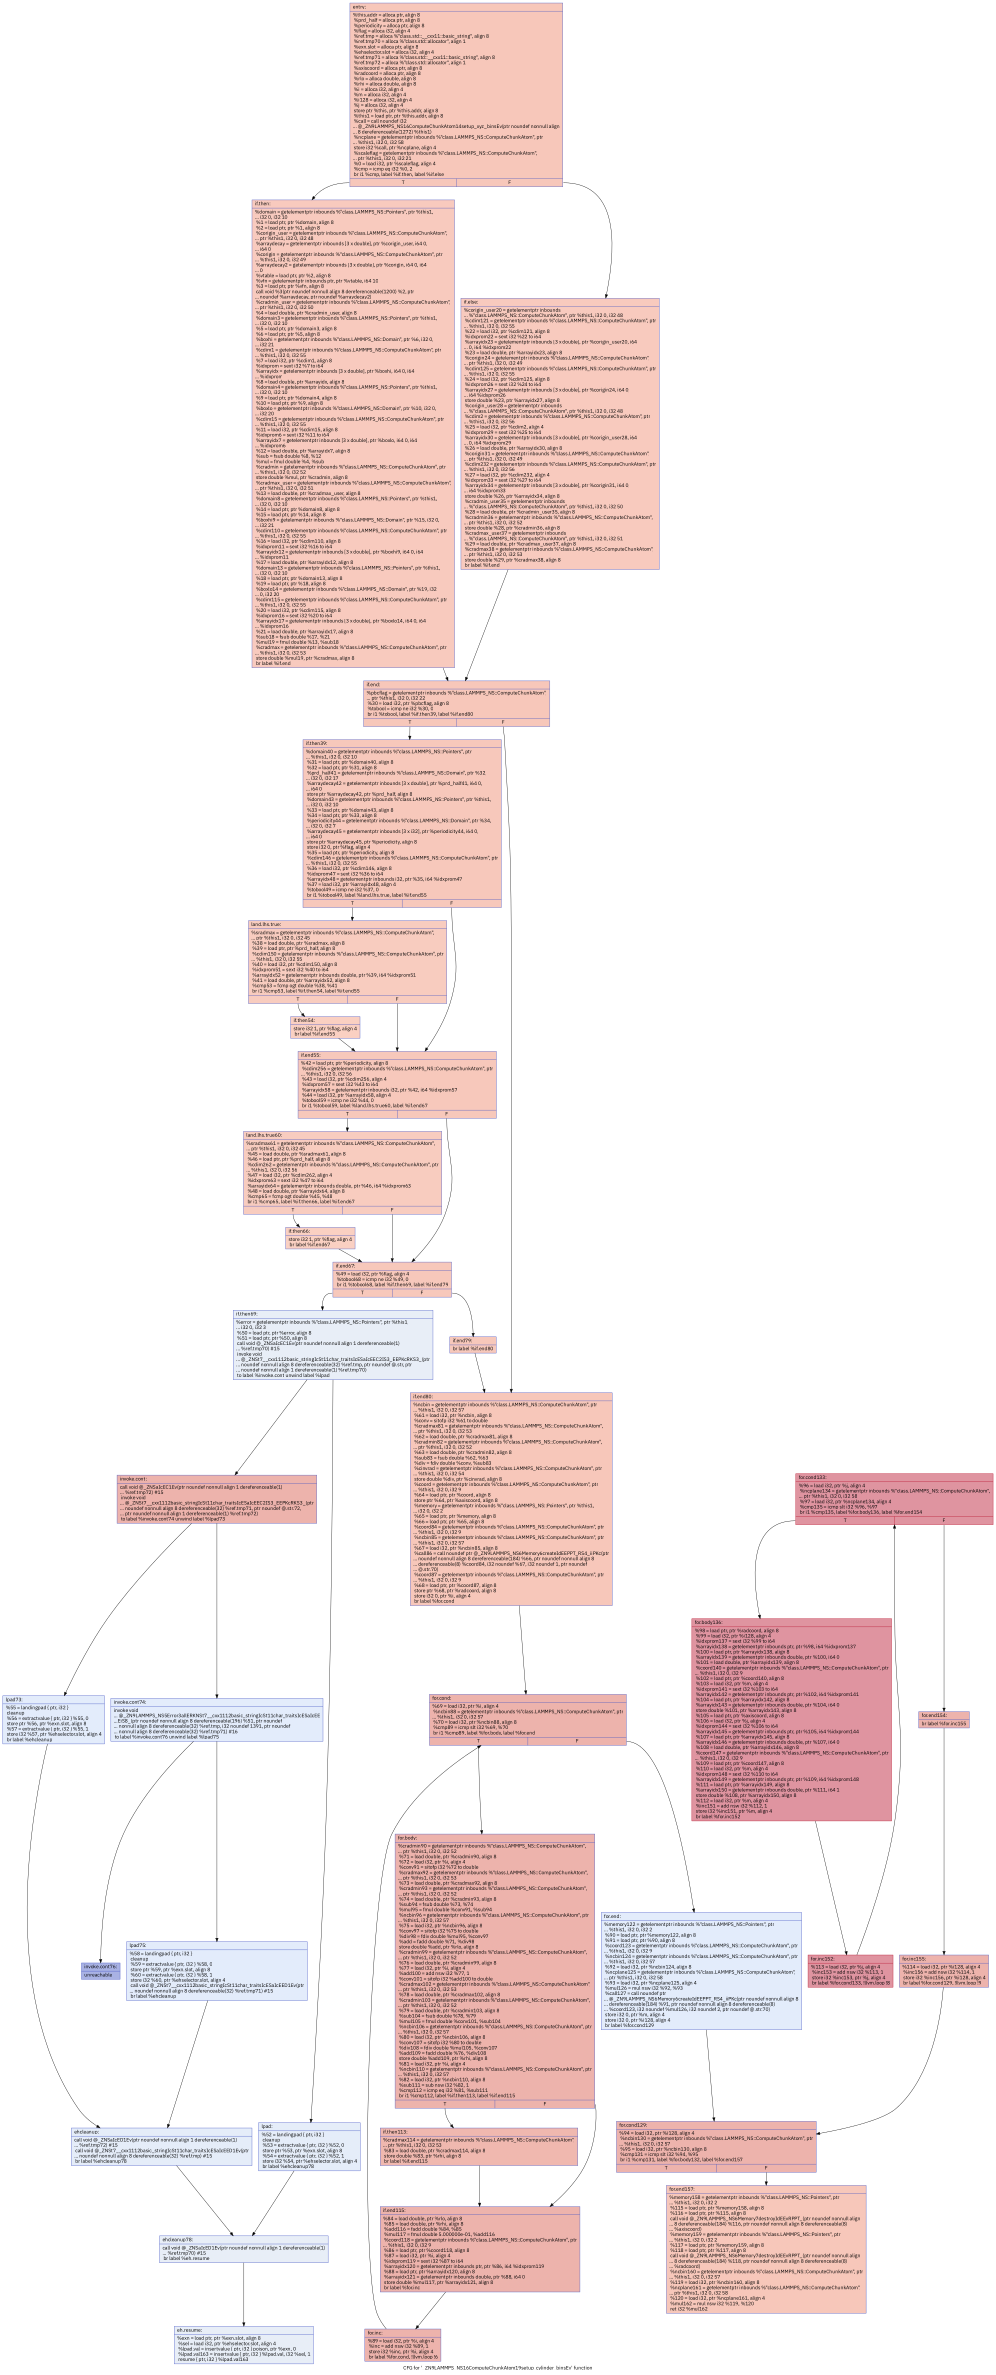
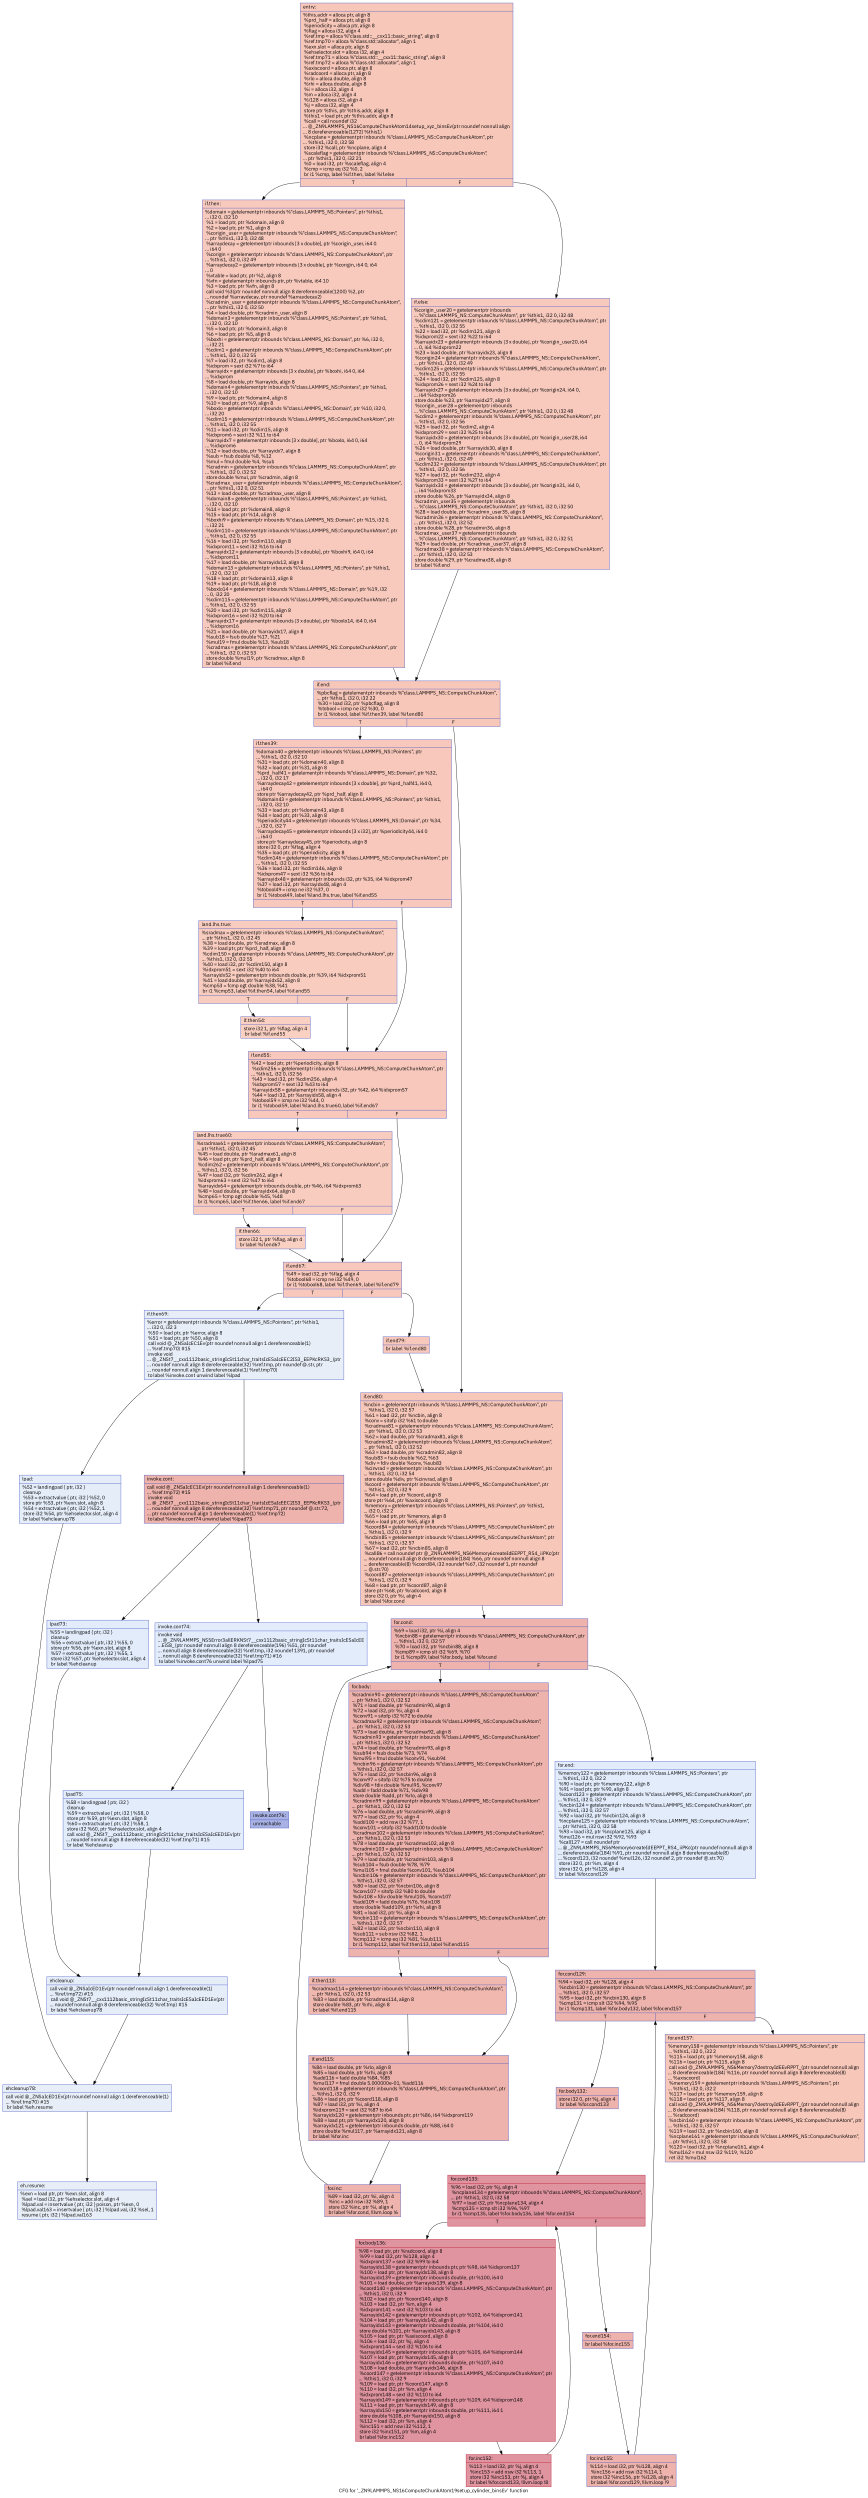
none -> (587, 2098)
